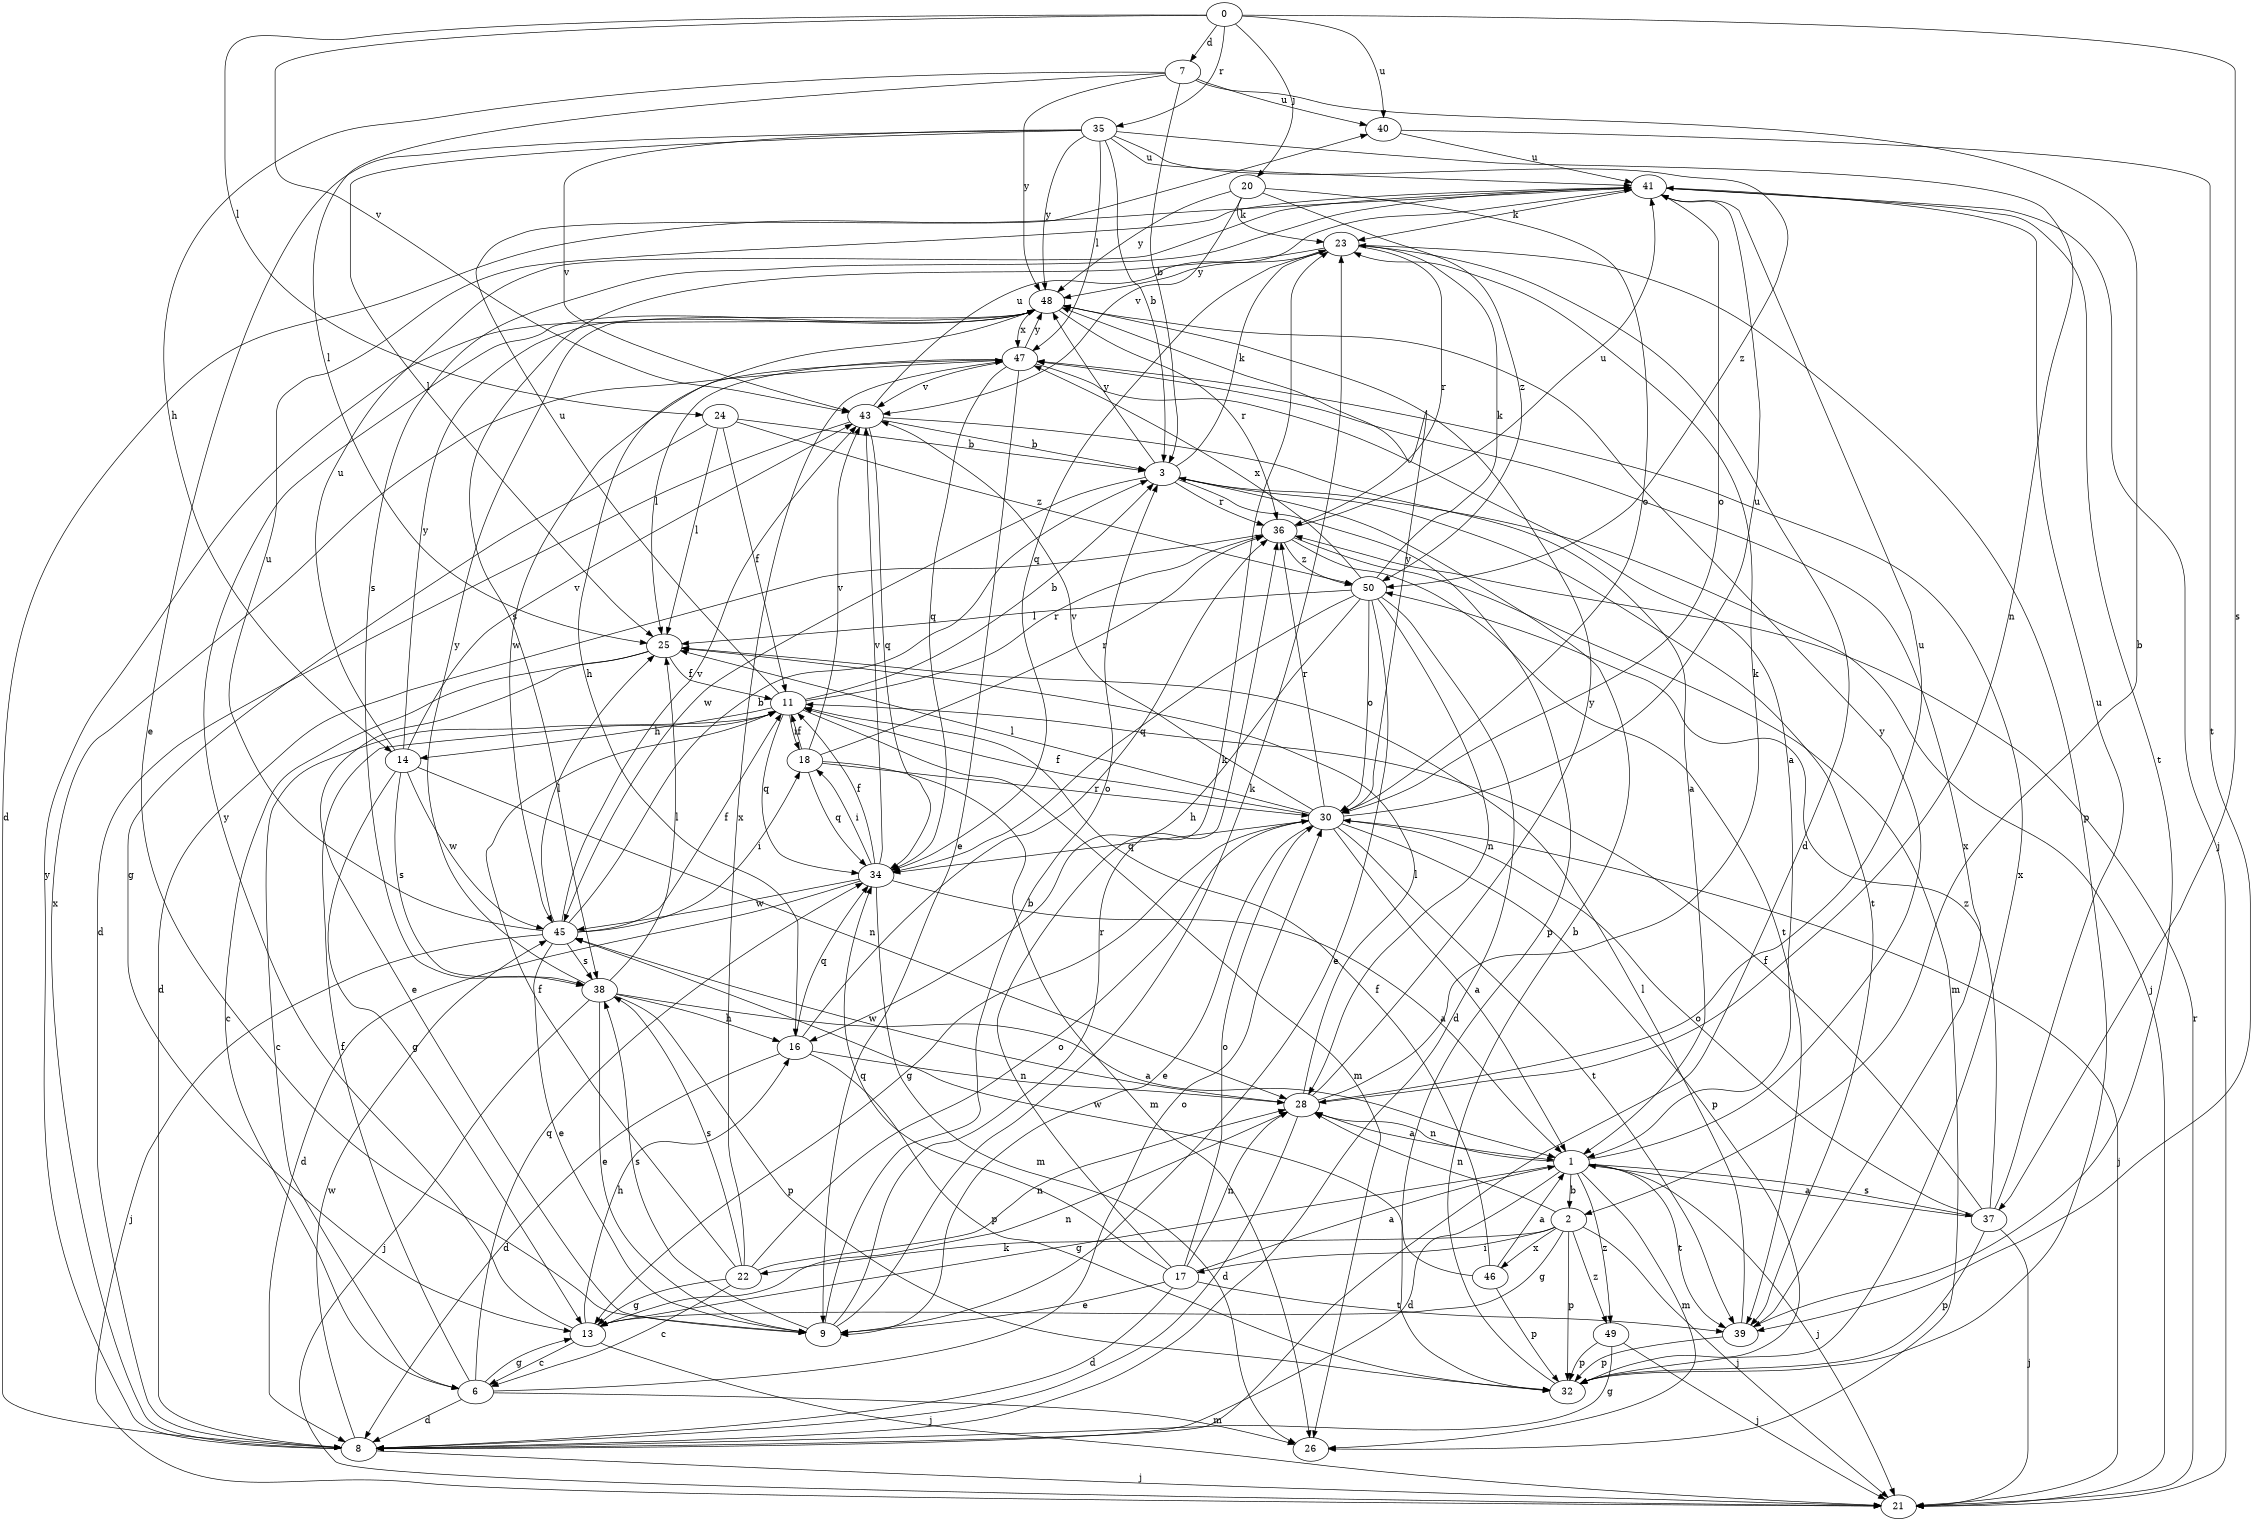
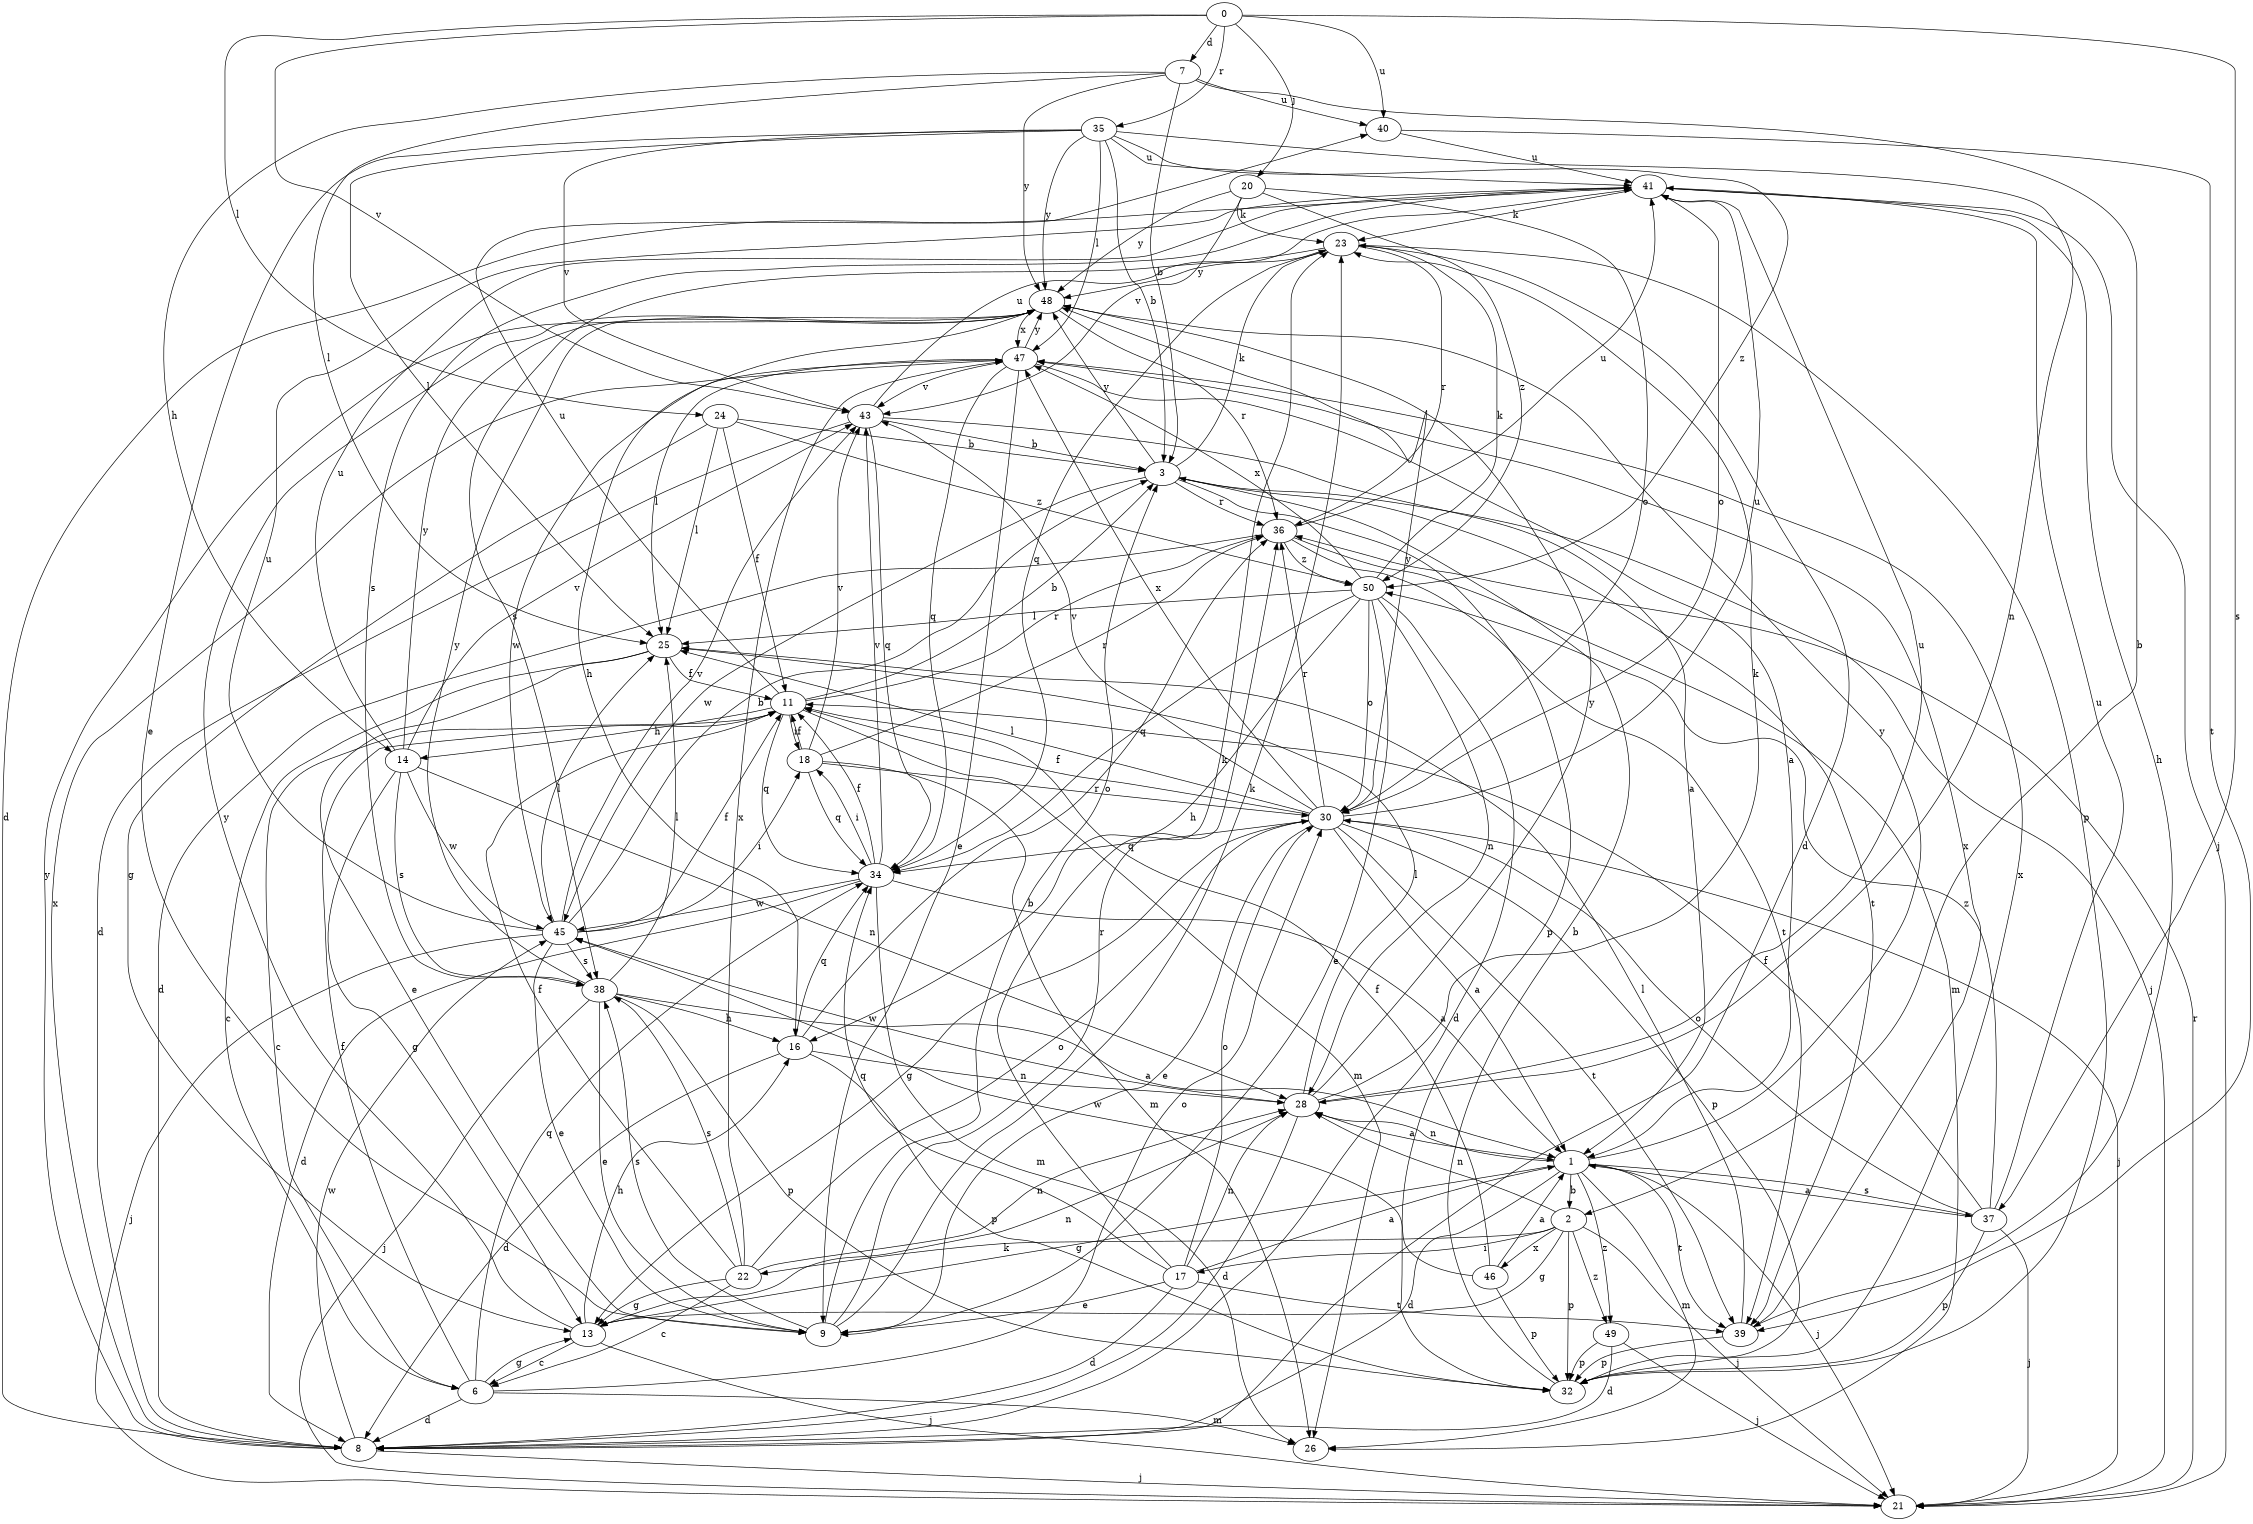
none -> (1164, 613)
(2160, 761) -> (2160, 761)
(1610, 1392) -> (1610, 1392)
